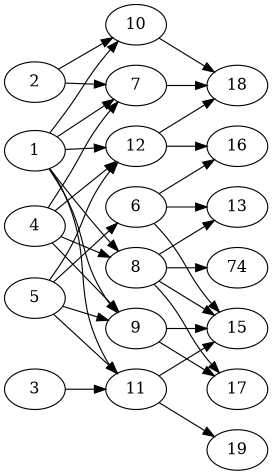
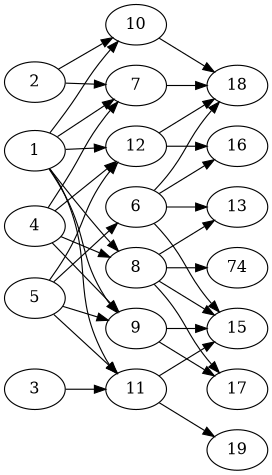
none -> (183, 153)
